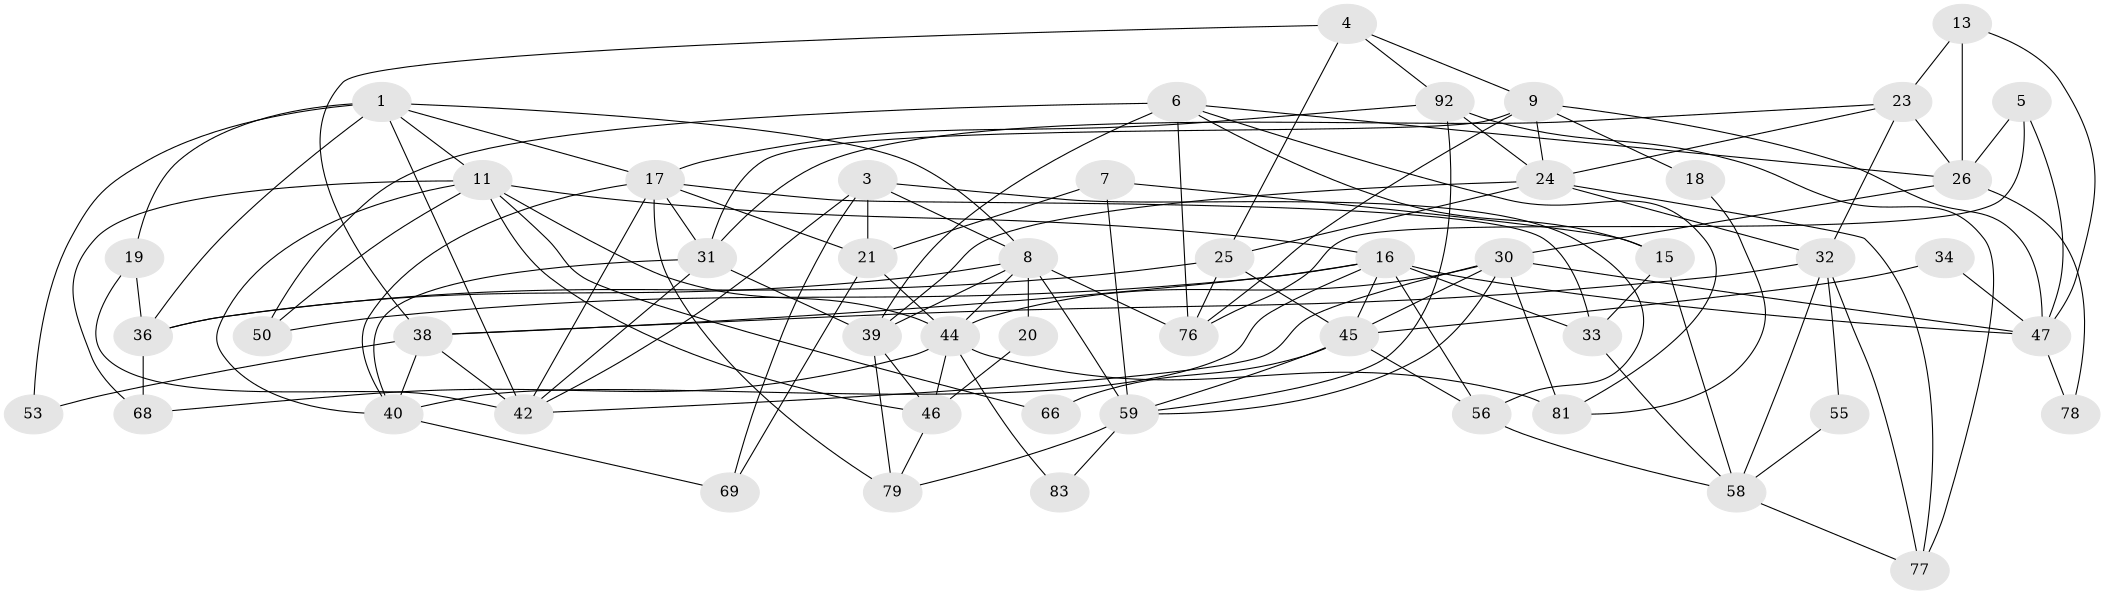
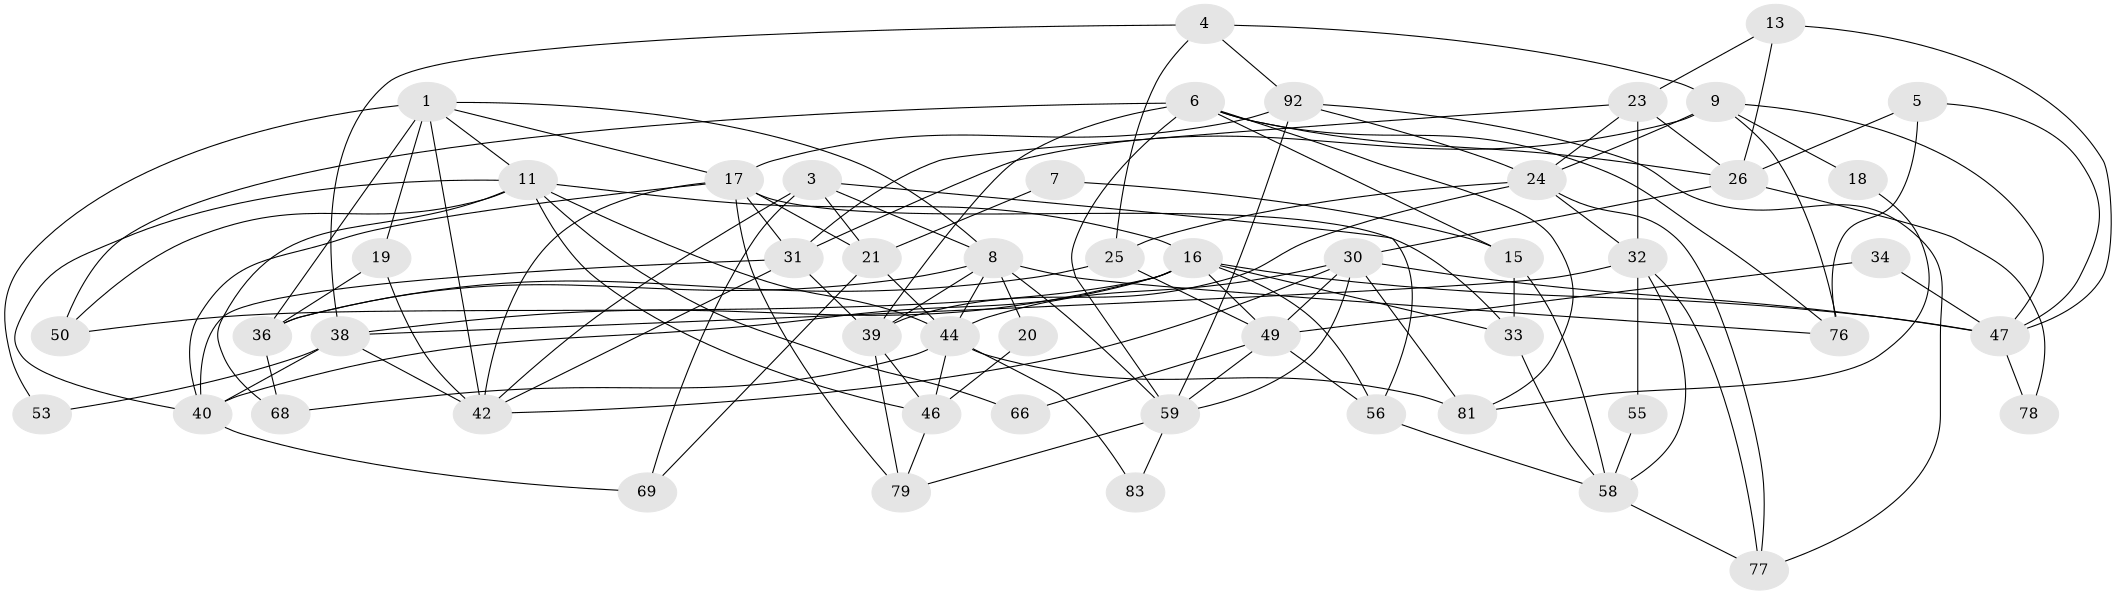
(1116, 283) -> (1072, 251)
(1207, 297) -> none
(1349, 336) -> (1271, 336)
